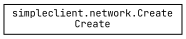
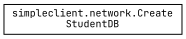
(93, 19) -> (93, 19)
